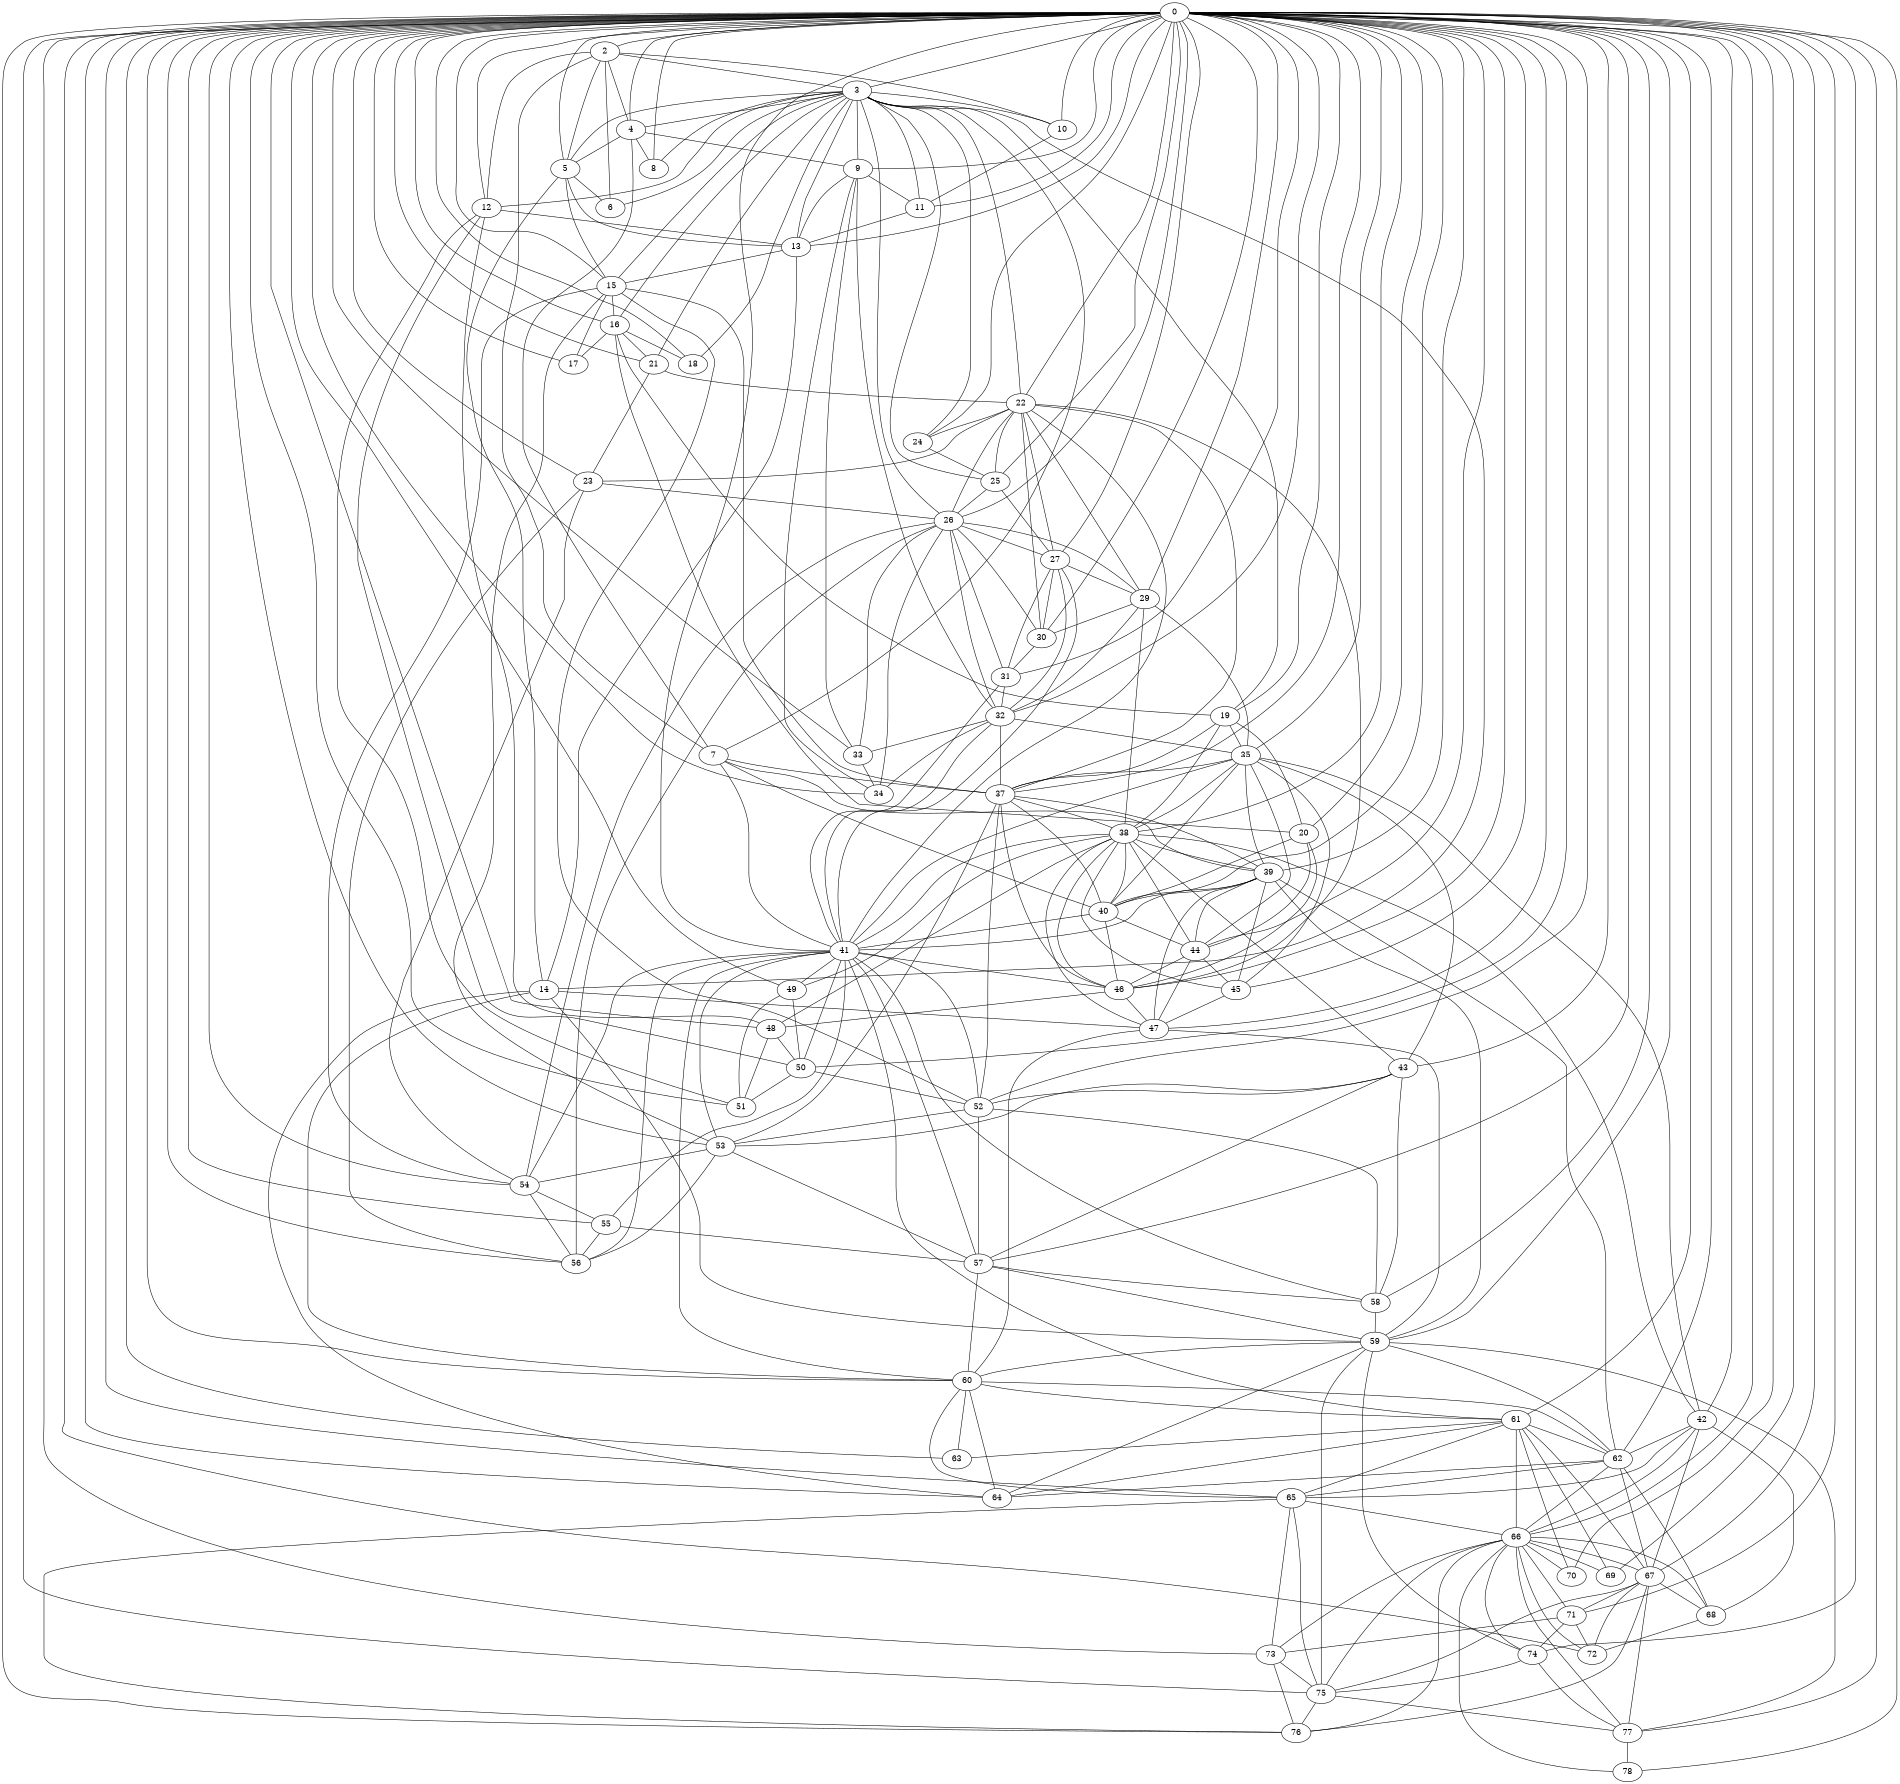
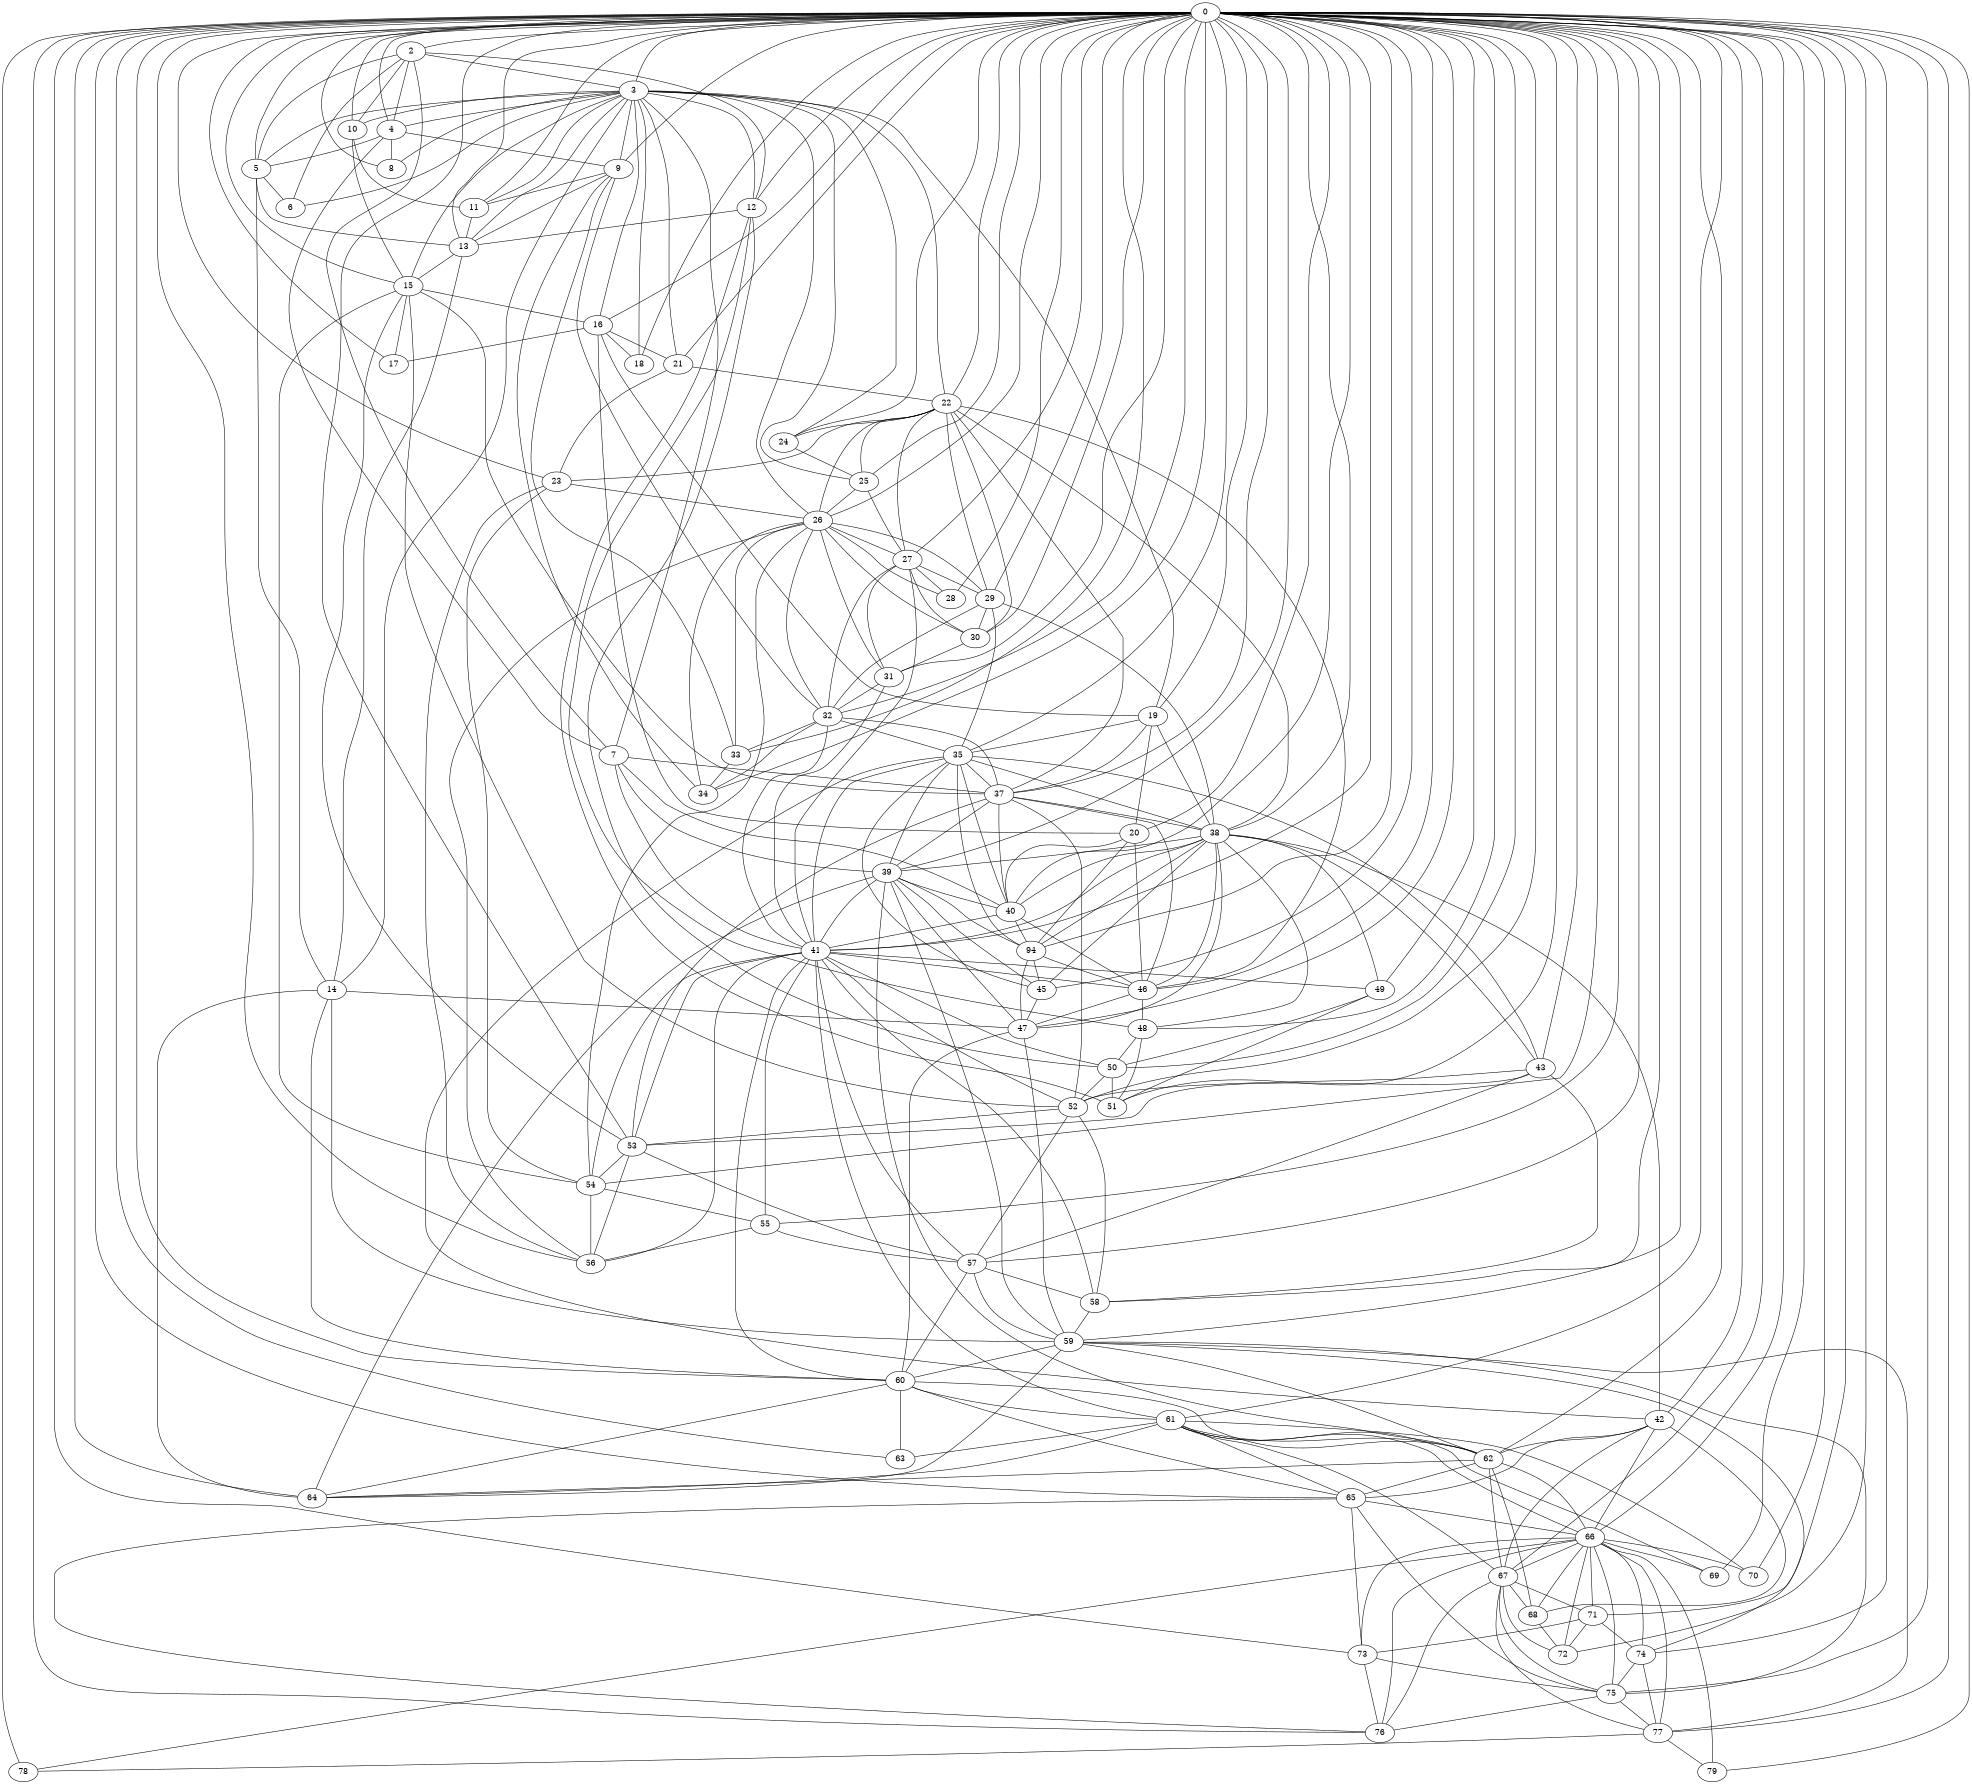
(578, 231) -> (370, 215)
none -> (951, 599)
(1110, 699) -> (1199, 589)
(1195, 951) -> (1031, 951)
none -> (530, 1119)
none -> (1712, 1772)
